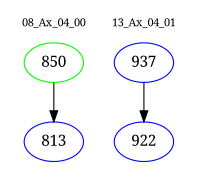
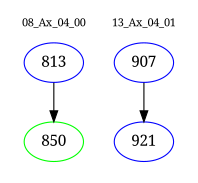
(144, 63) -> (144, 63)
(54, 97) -> (54, 97)
(144, 142) -> (144, 142)
